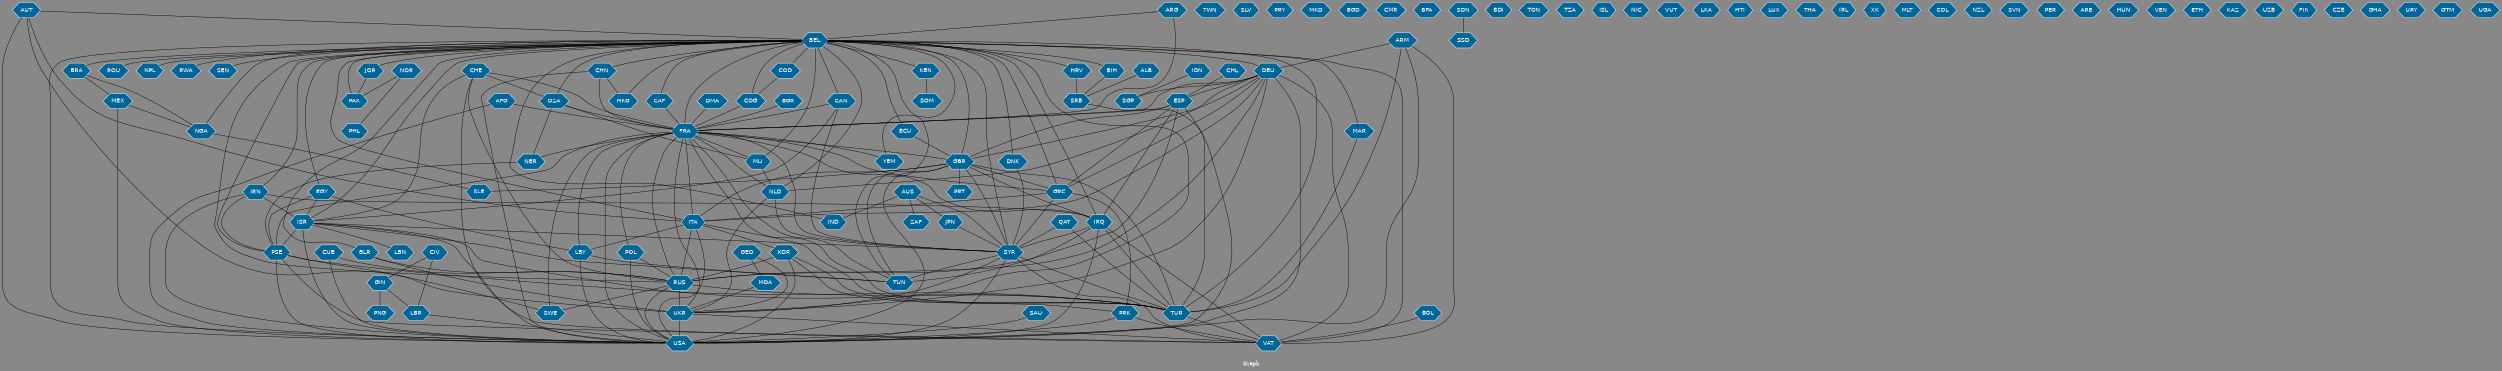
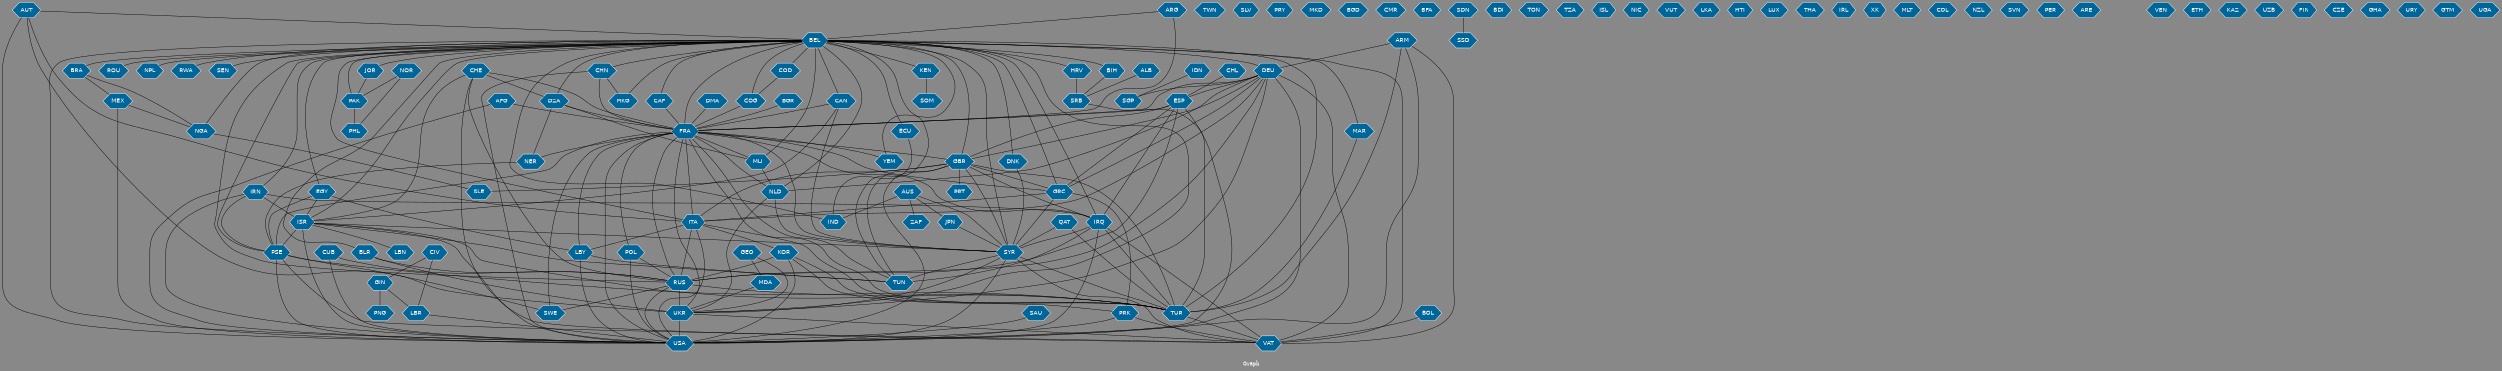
(2124, 10) -> none
none -> (354, 116)
(932, 146) -> (885, 179)
